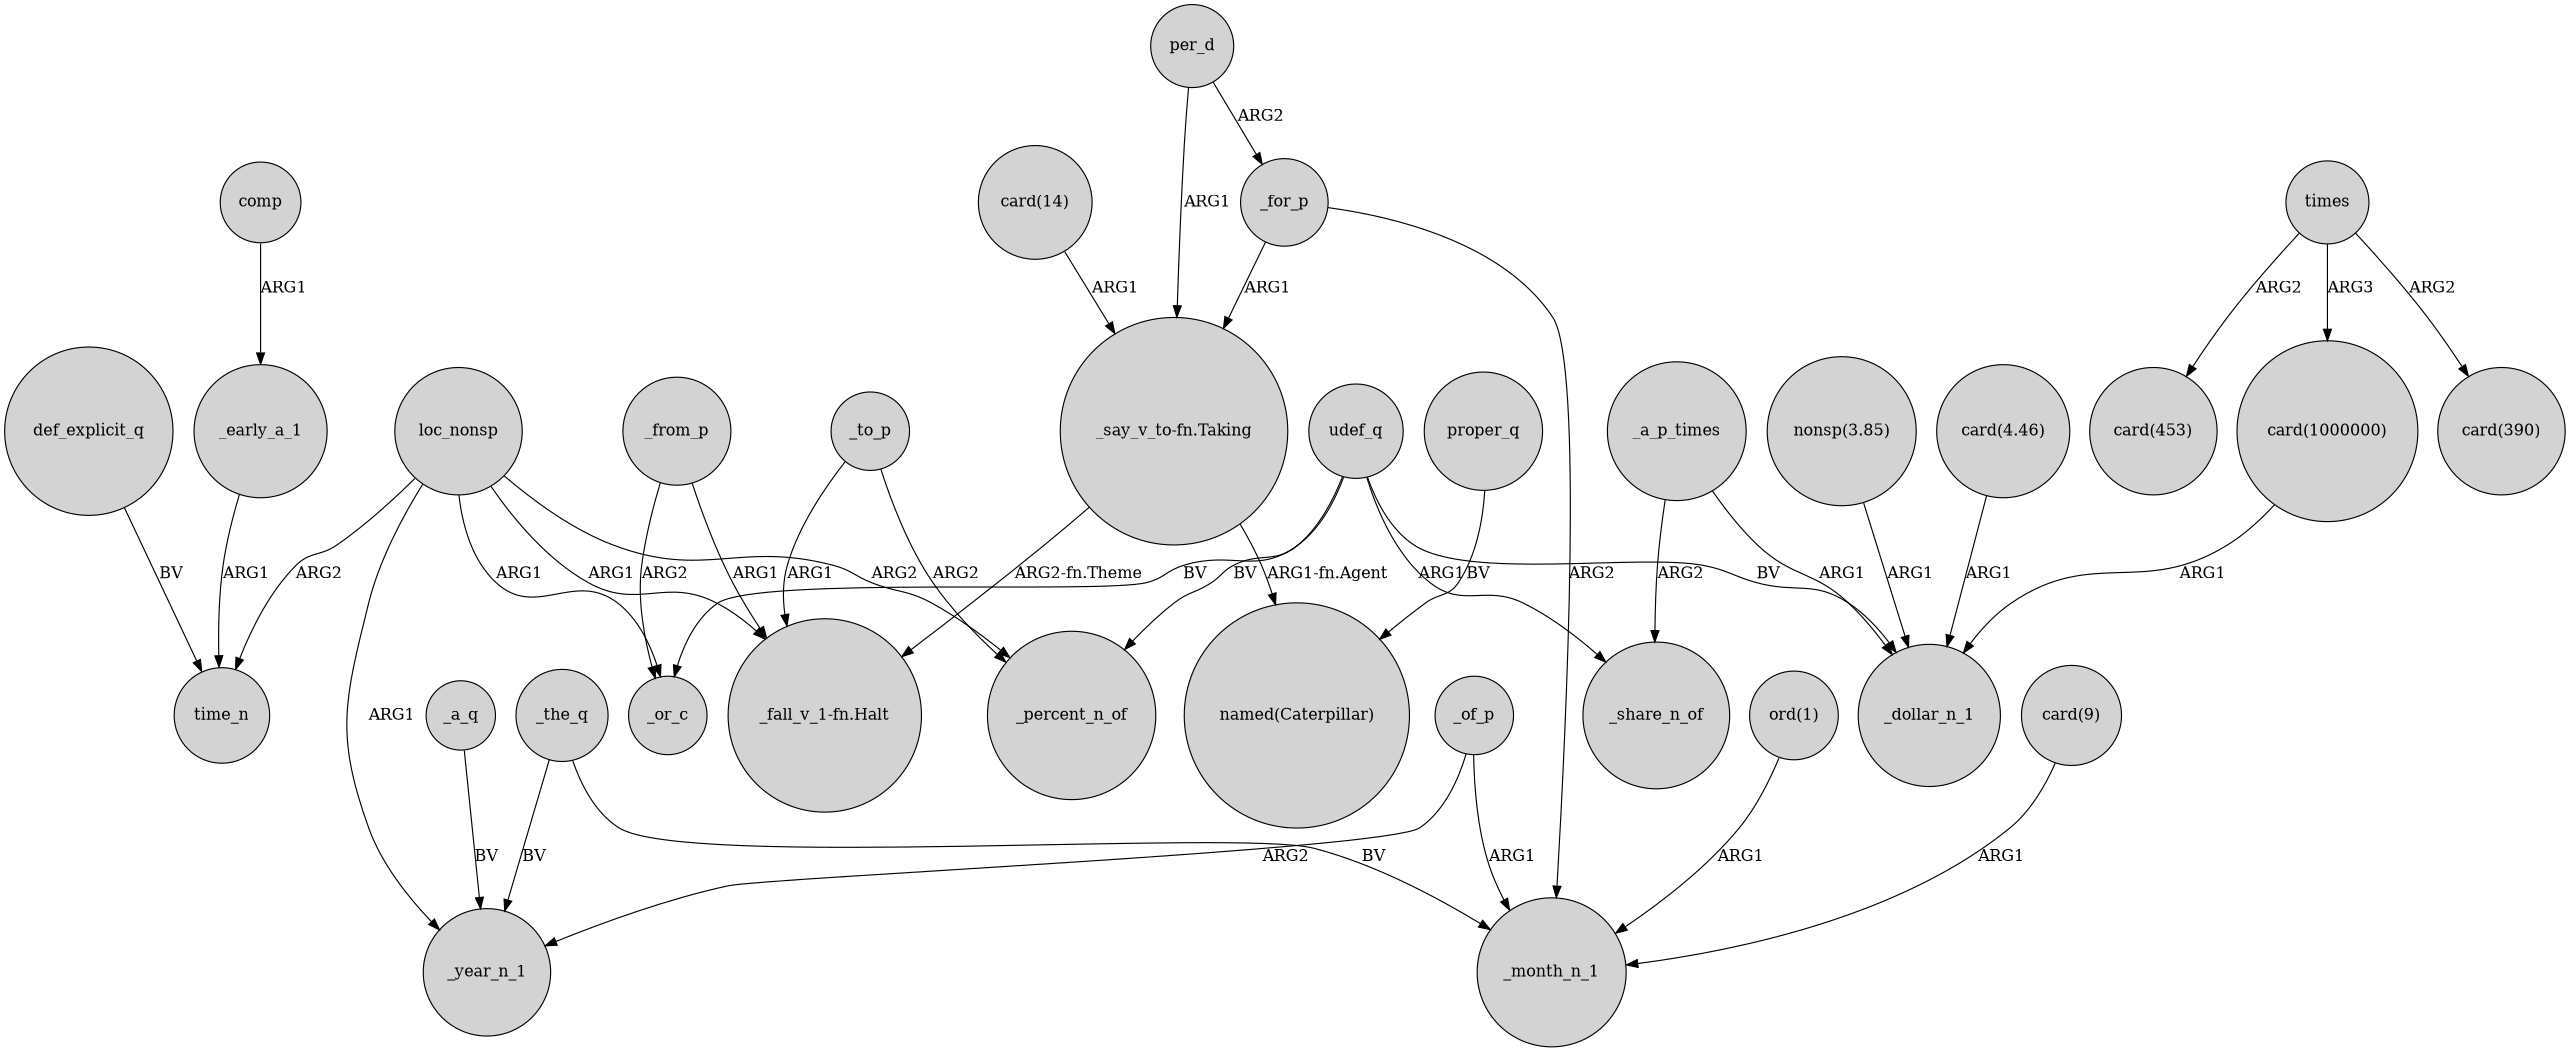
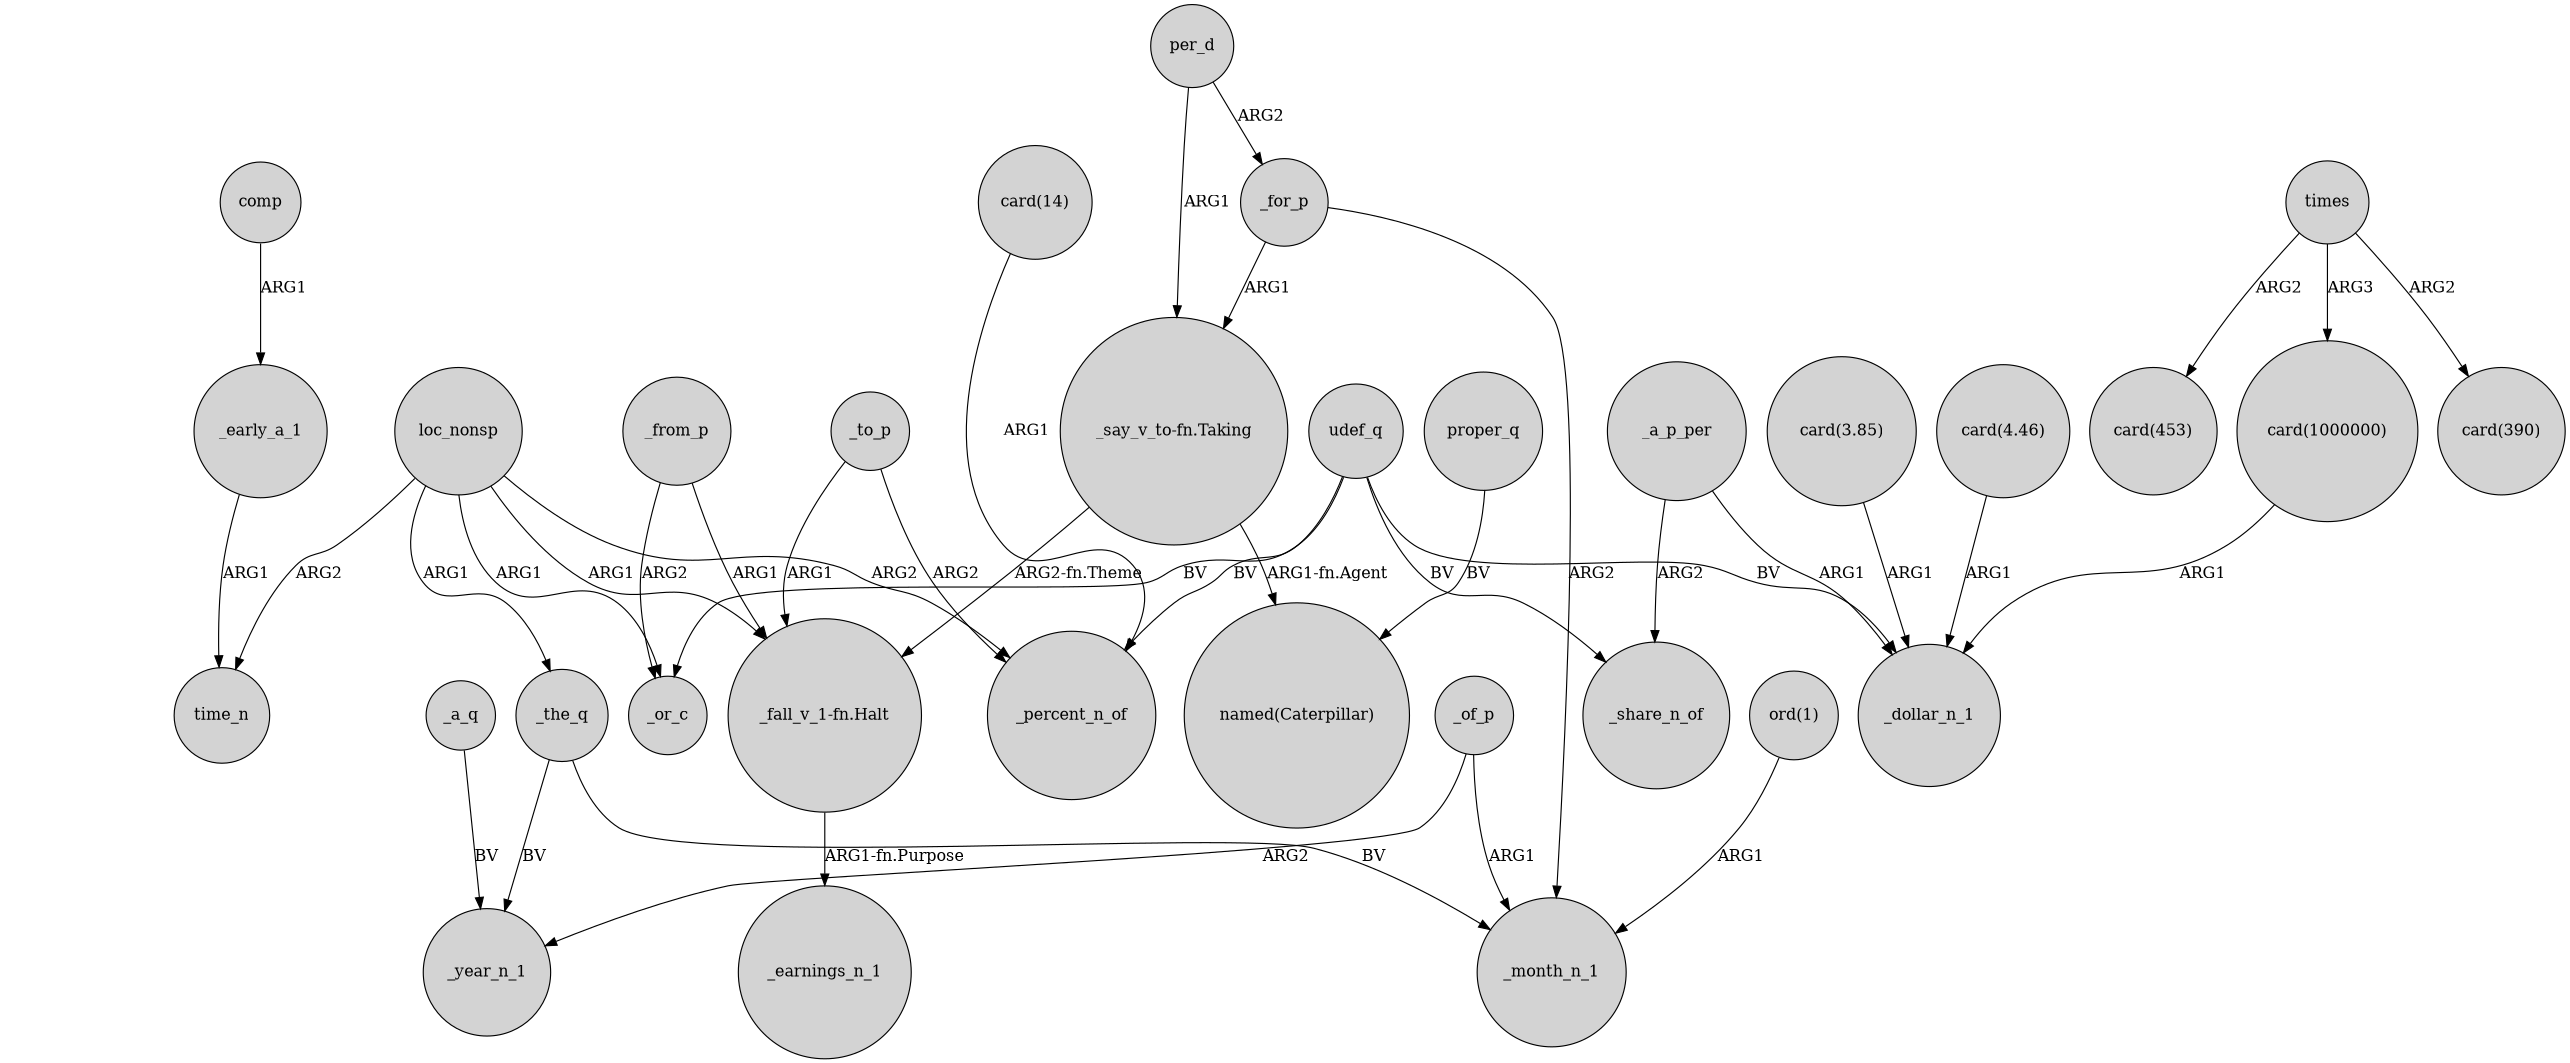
(1087, 288) -> (981, 508)
(89, 431) -> none
(1677, 431) -> (1677, 431)
(1842, 431) -> (1842, 431)
(1442, 574) -> (1442, 574)
(348, 707) -> (448, 596)
(2072, 715) -> none
none -> (825, 972)
